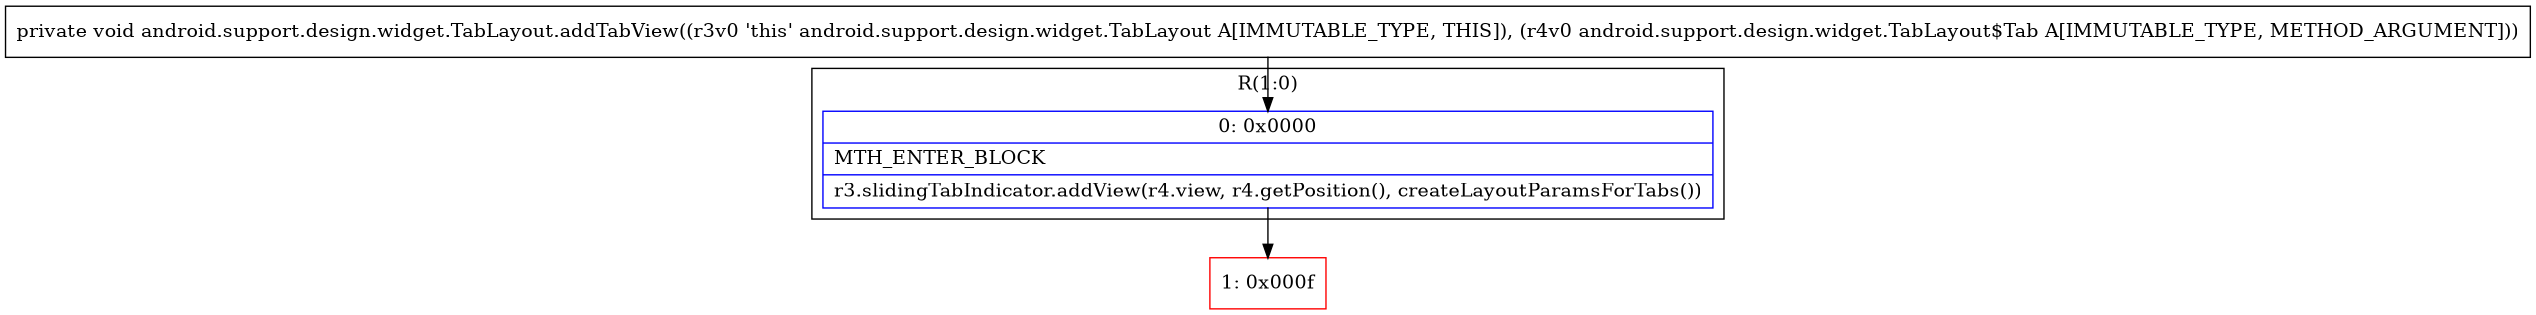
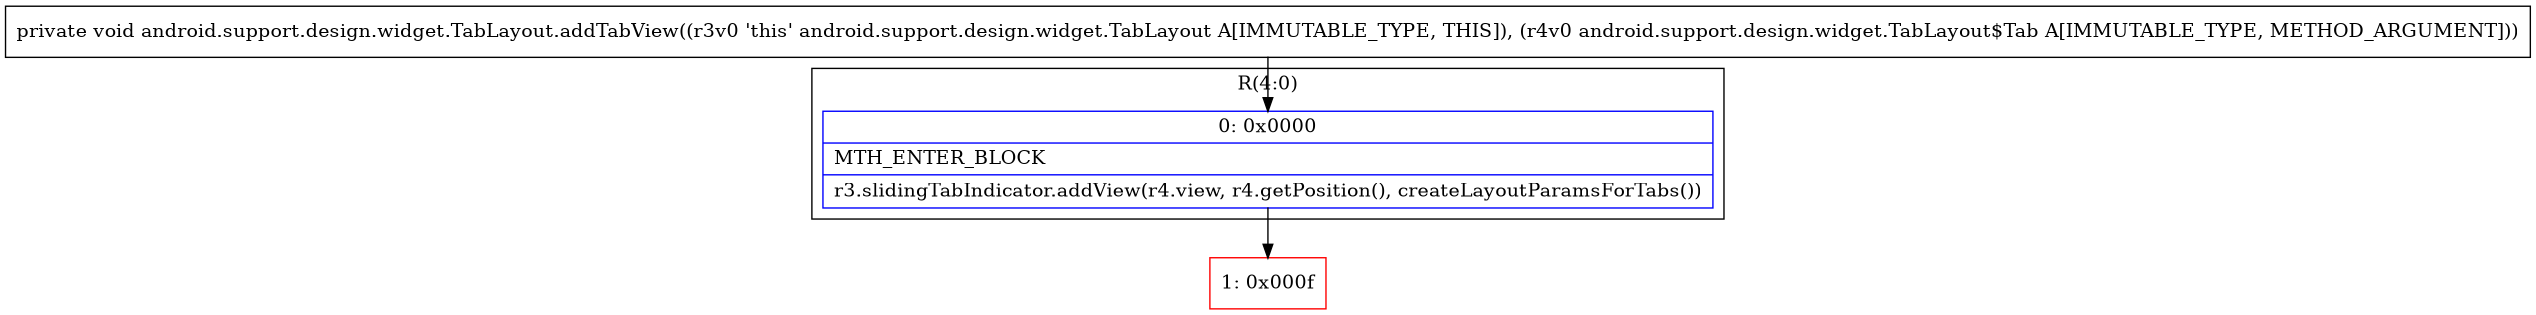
(1268, 84) -> (1268, 84)
